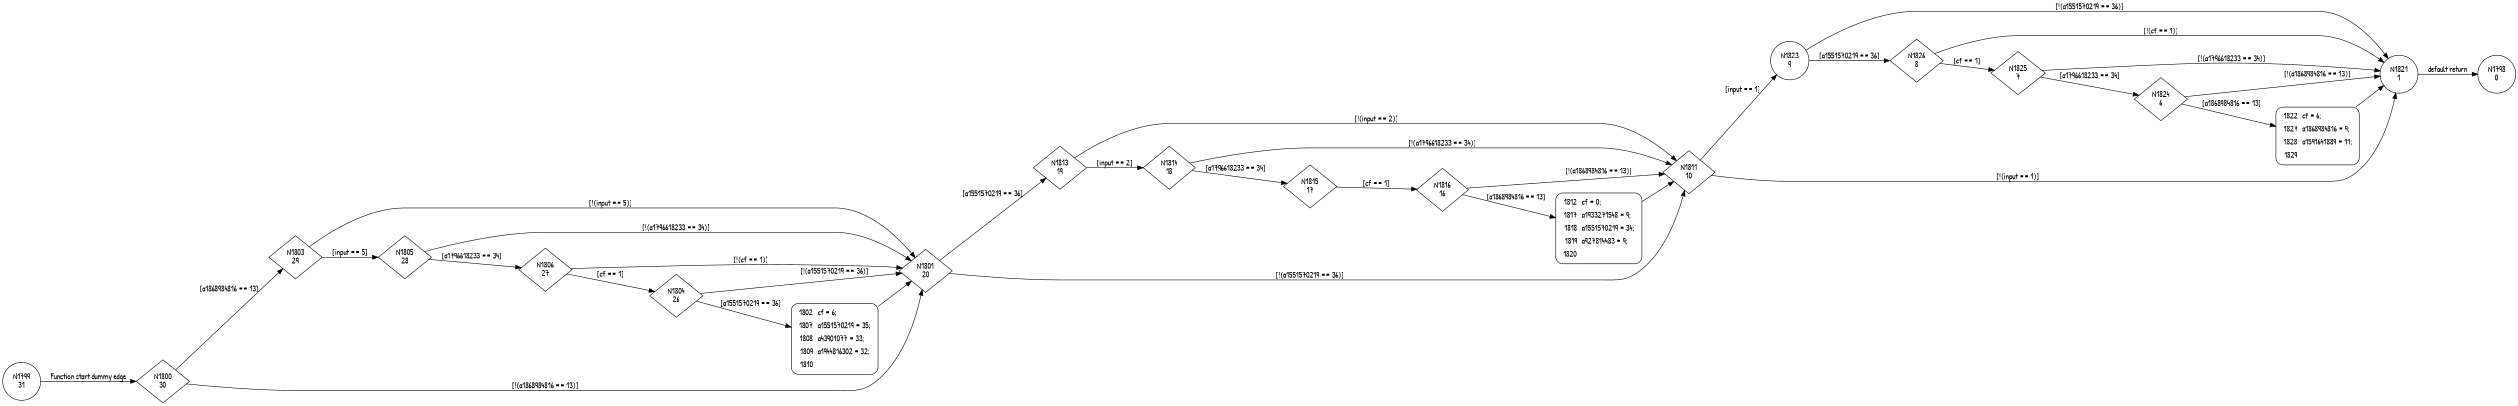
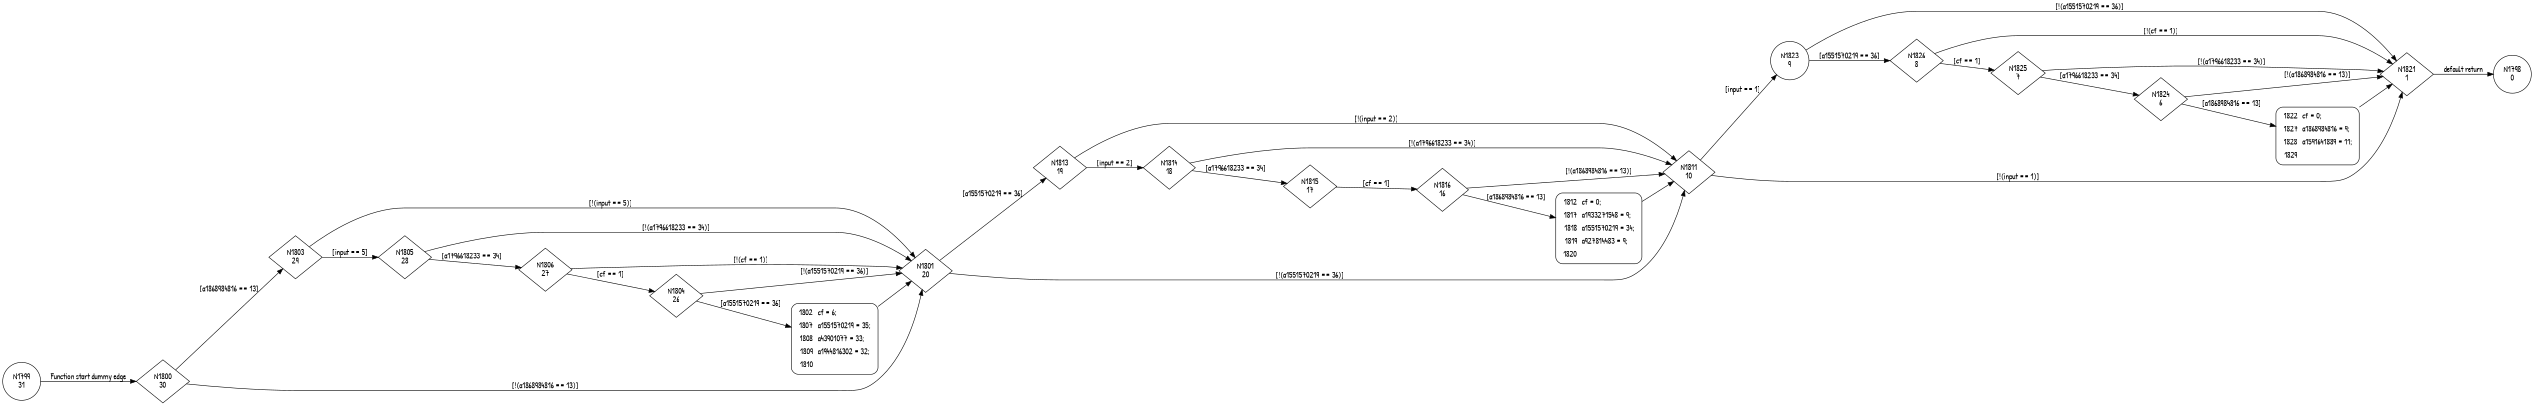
(2399, 74) -> (2407, 74)
(2312, 116) -> (2312, 116)
